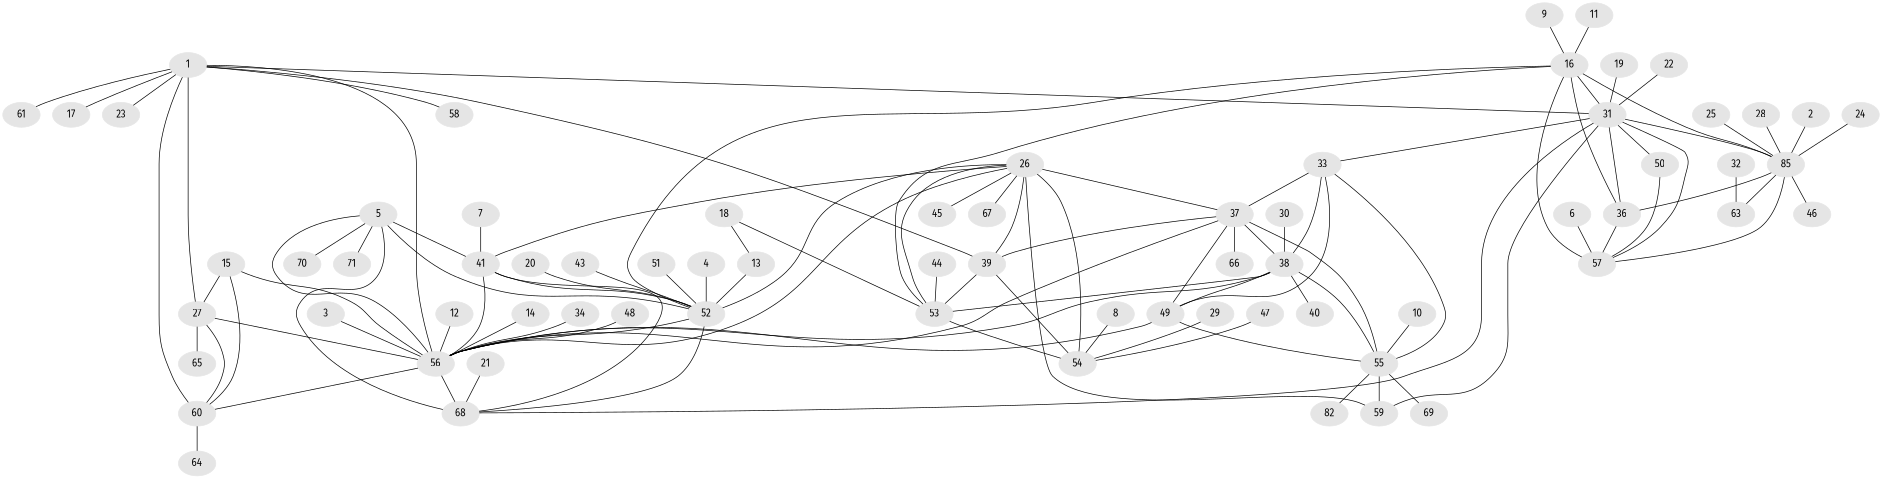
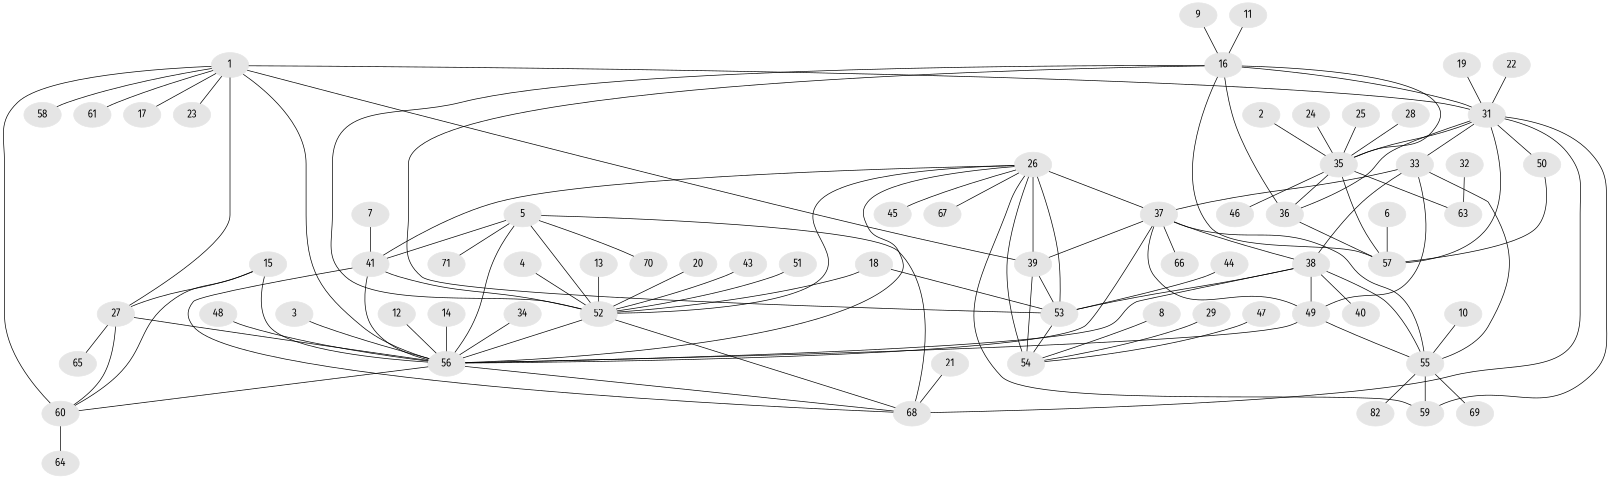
(1786, 165) -> (1339, 165)
(1284, 214) -> none
(740, 239) -> (739, 298)
